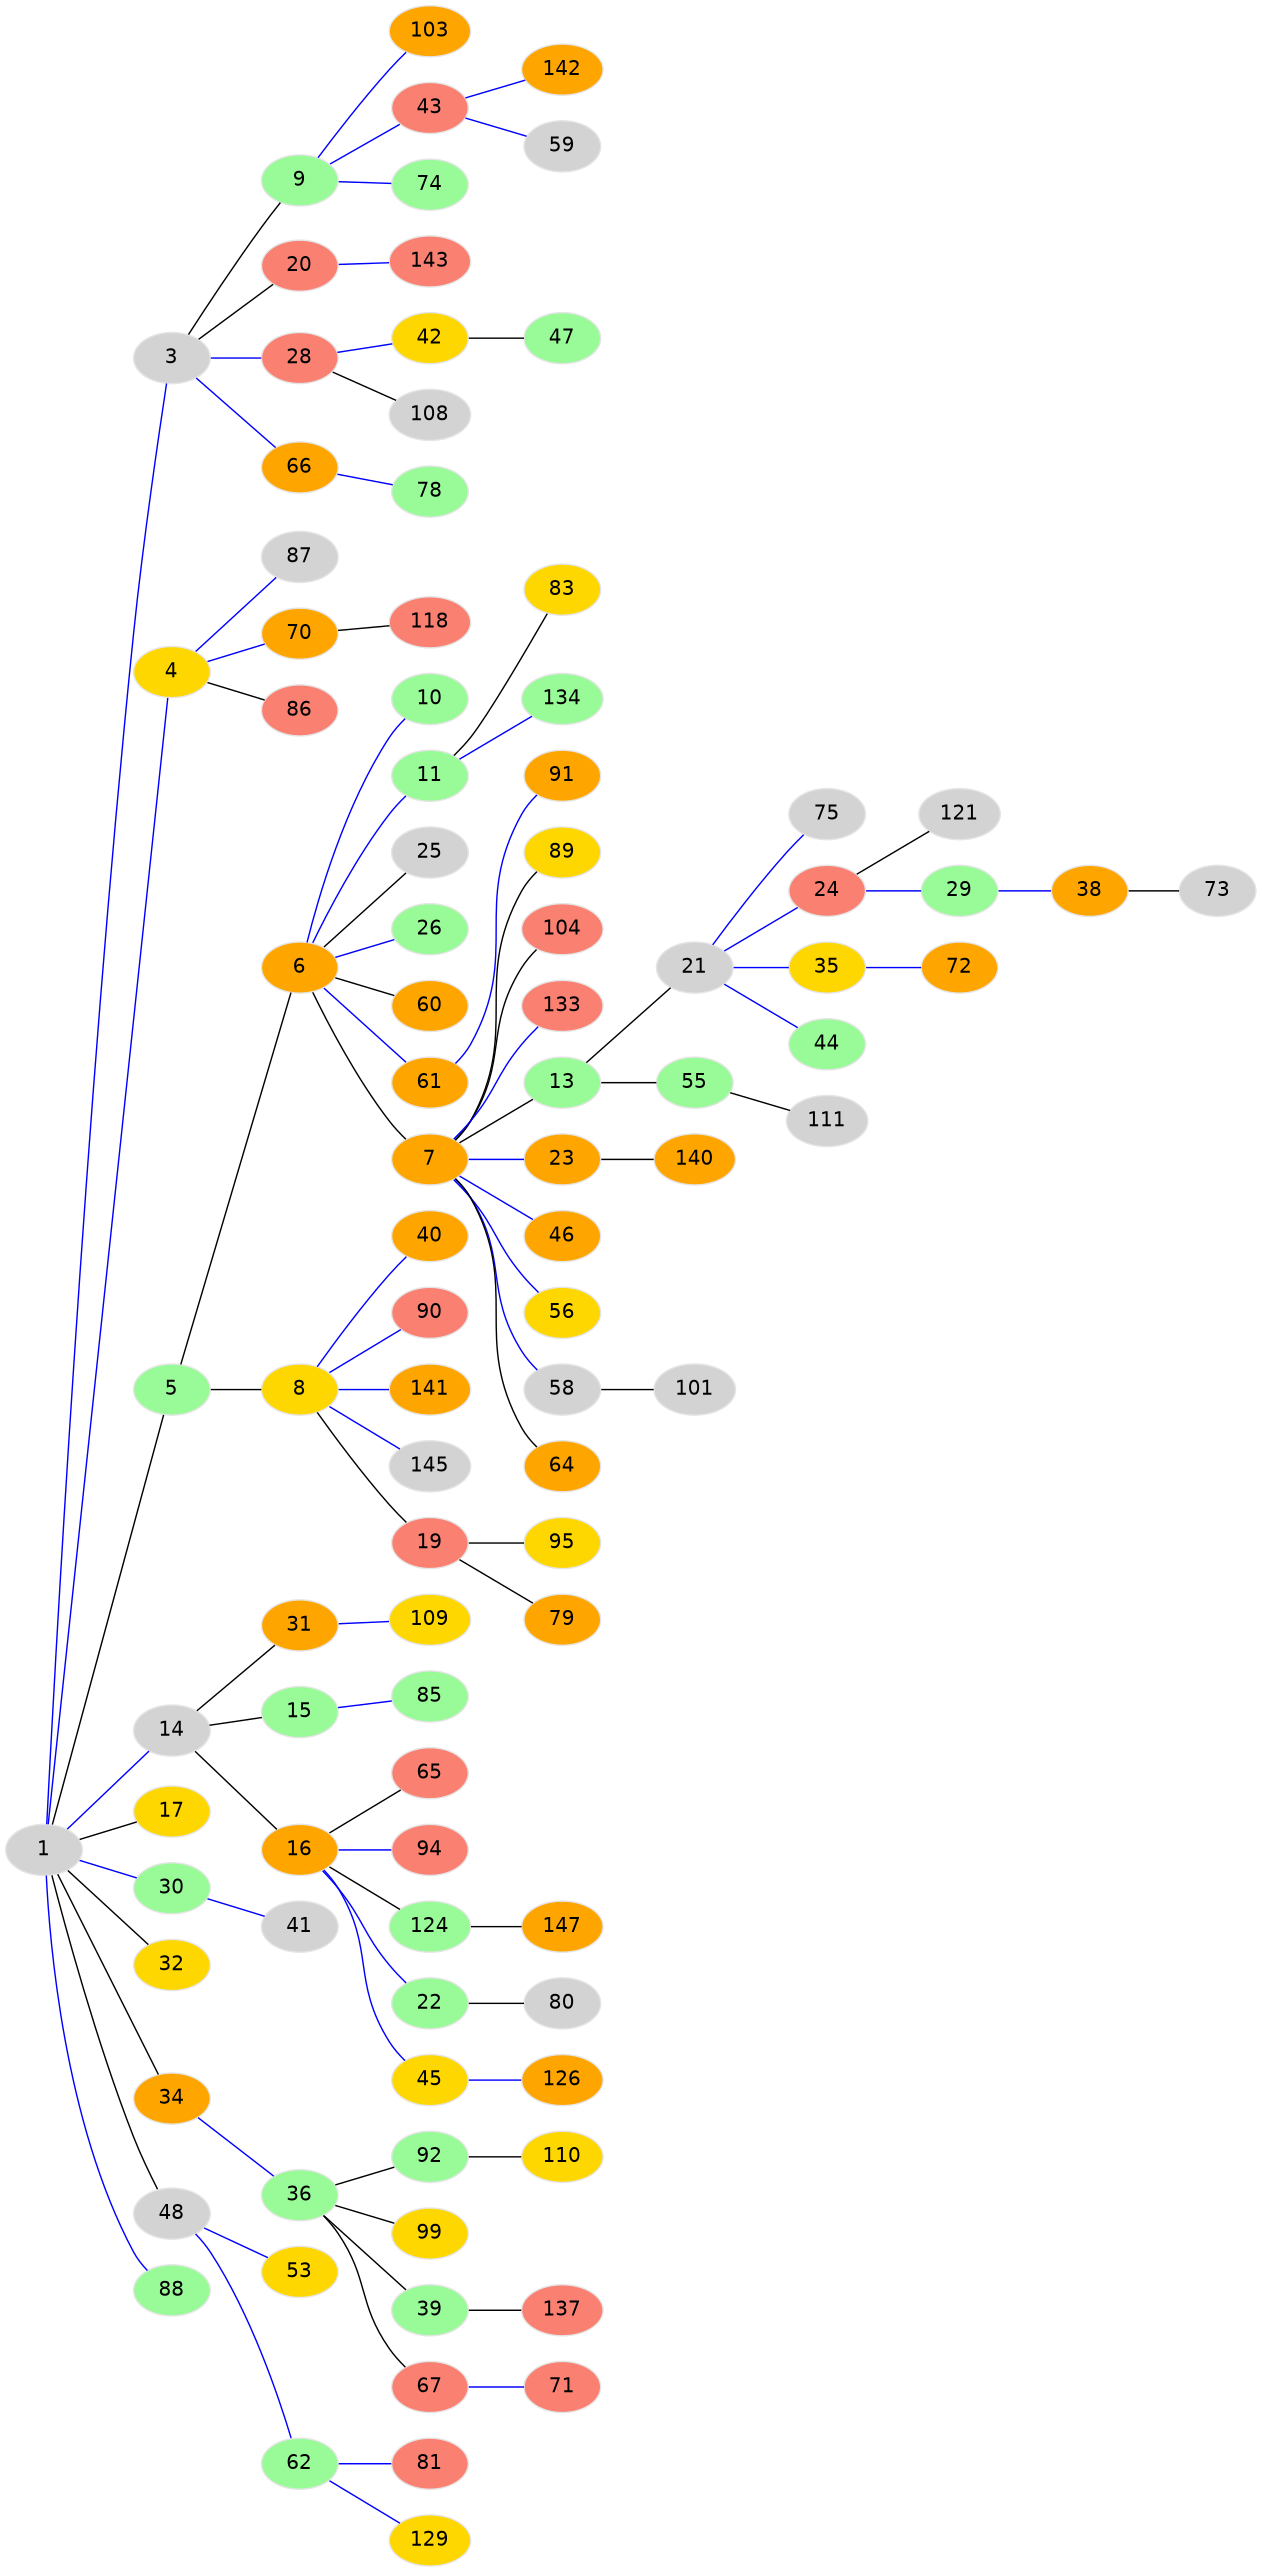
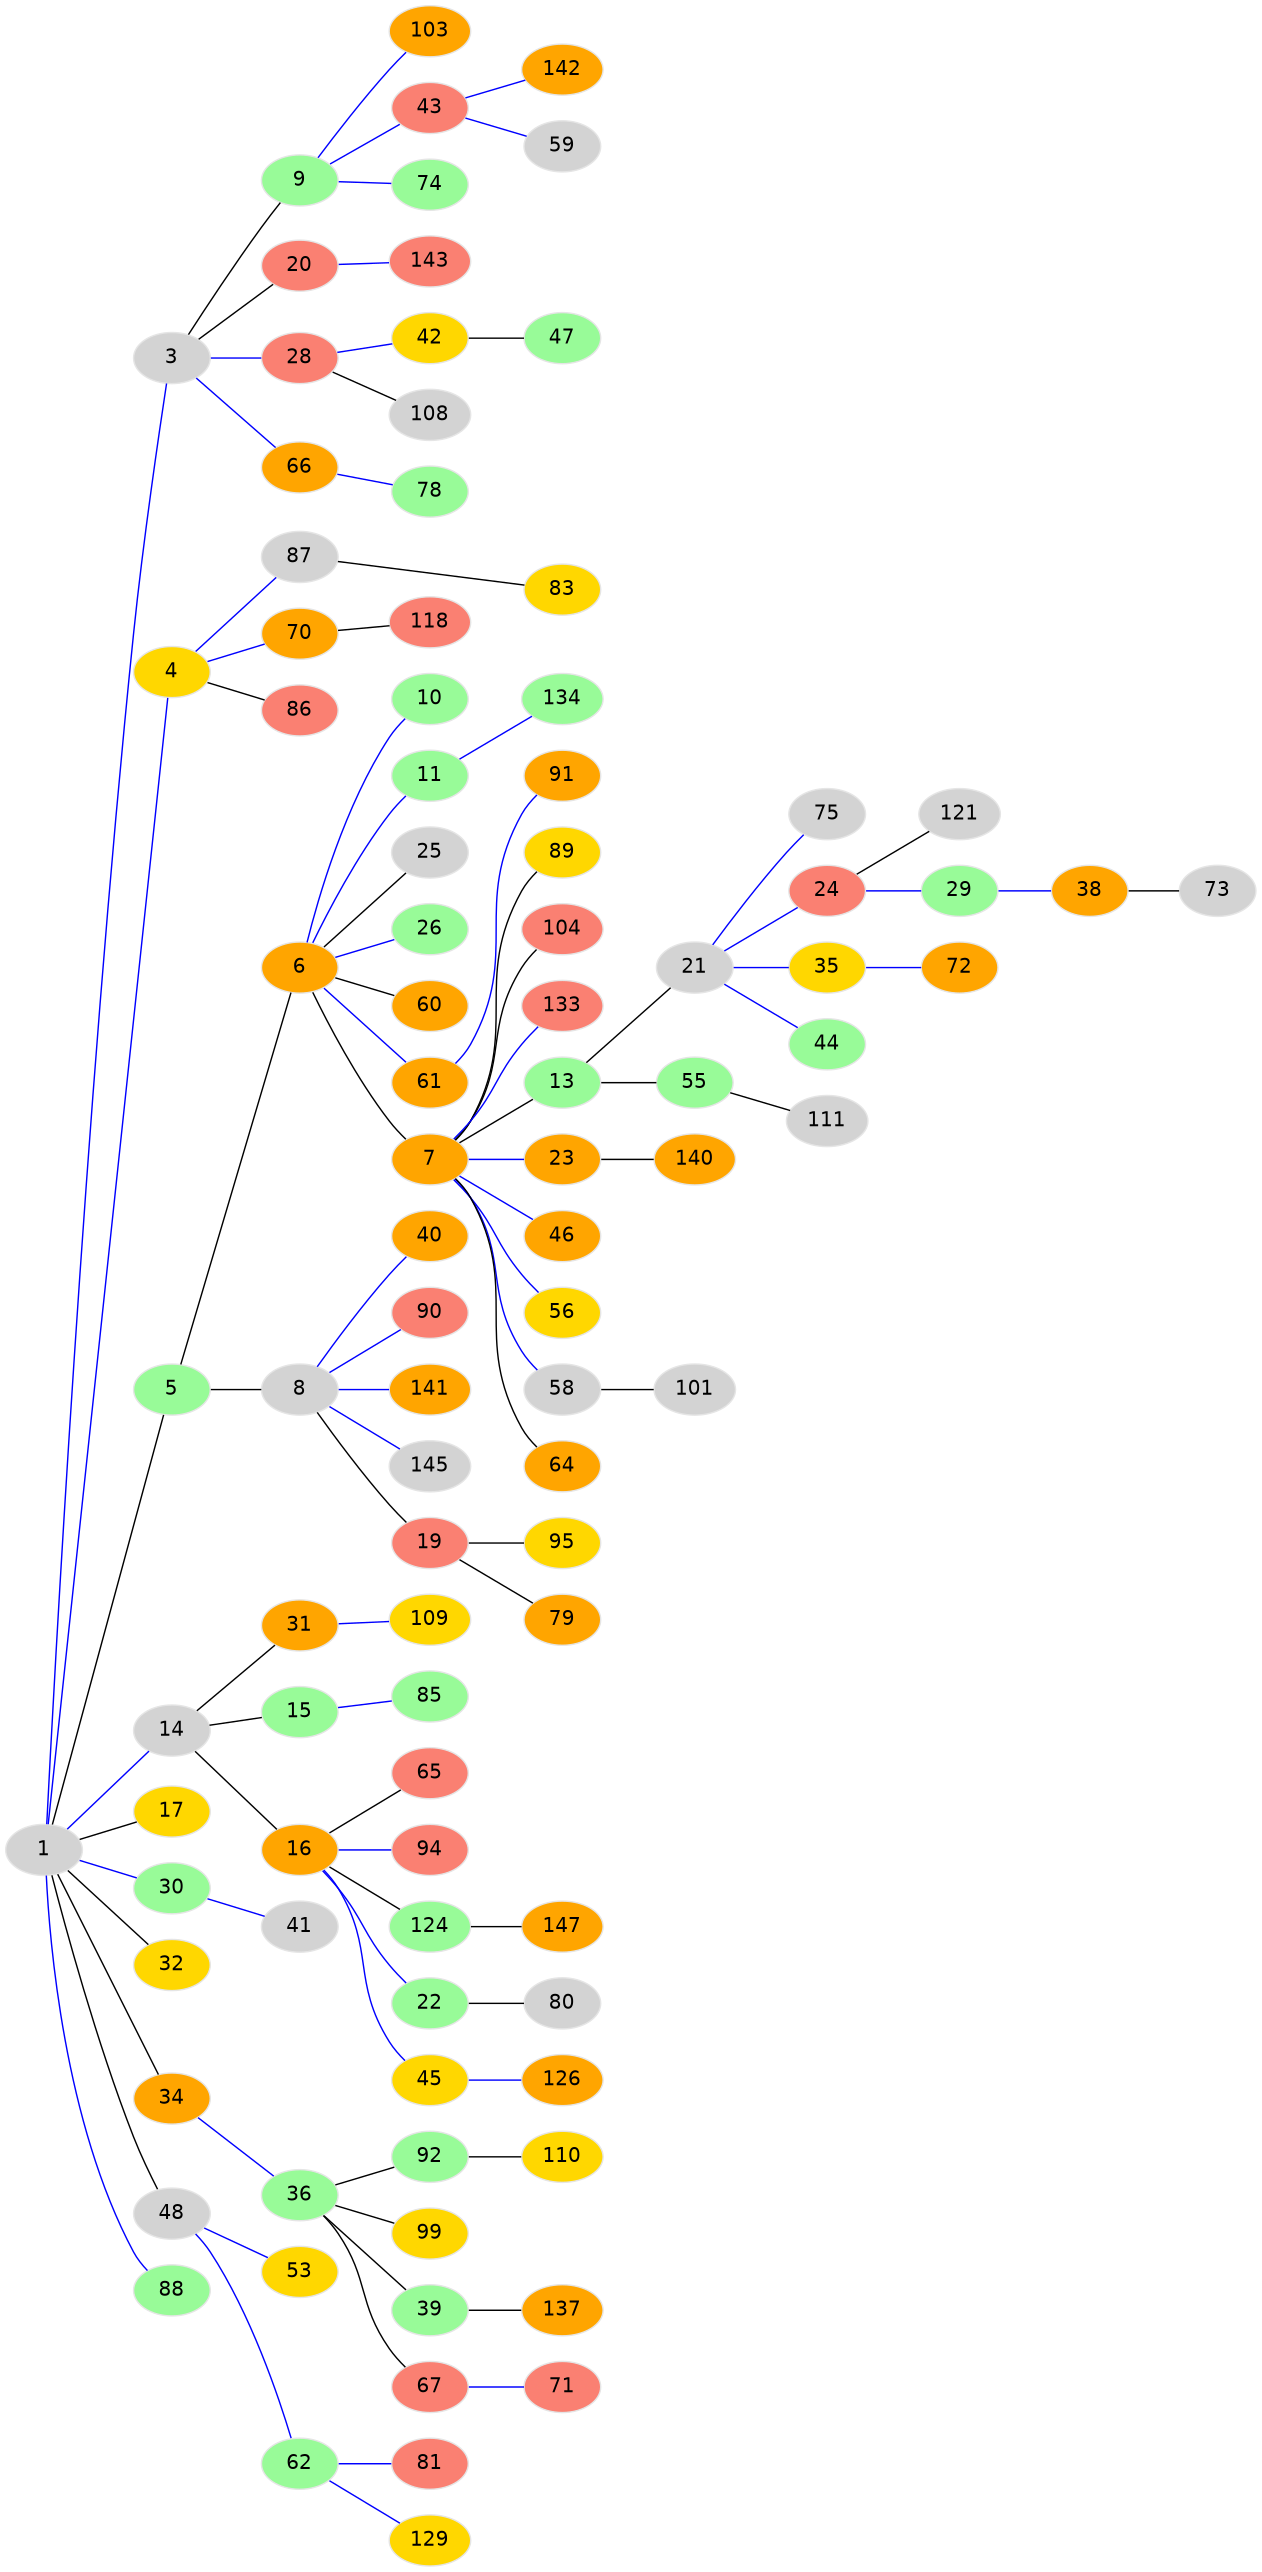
(504, 687) -> (431, 573)
(300, 1390) -> (300, 1390)
(562, 2310) -> (562, 2310)
